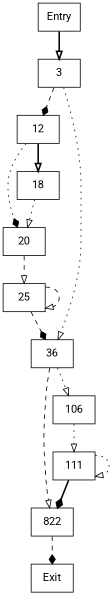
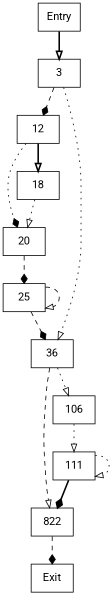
(24, 266) -> (24, 265)
